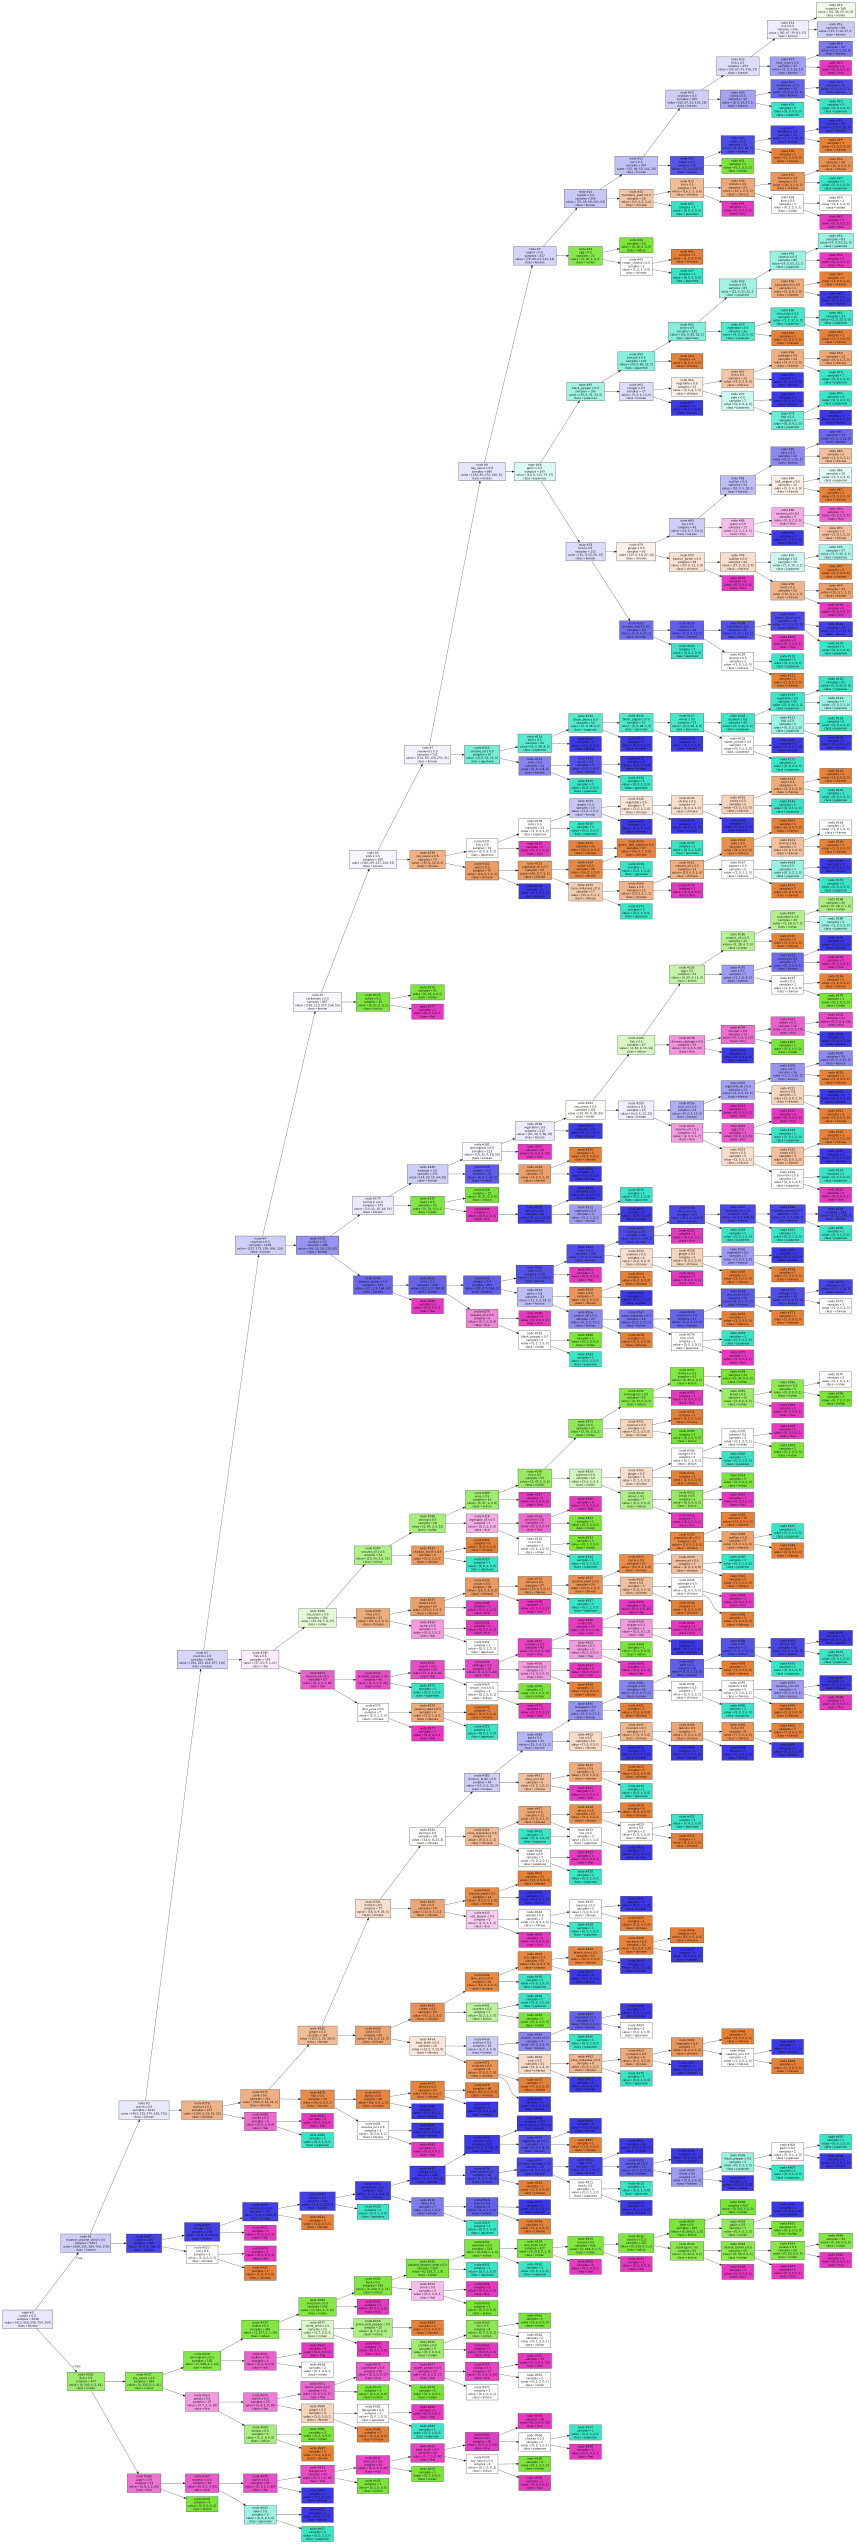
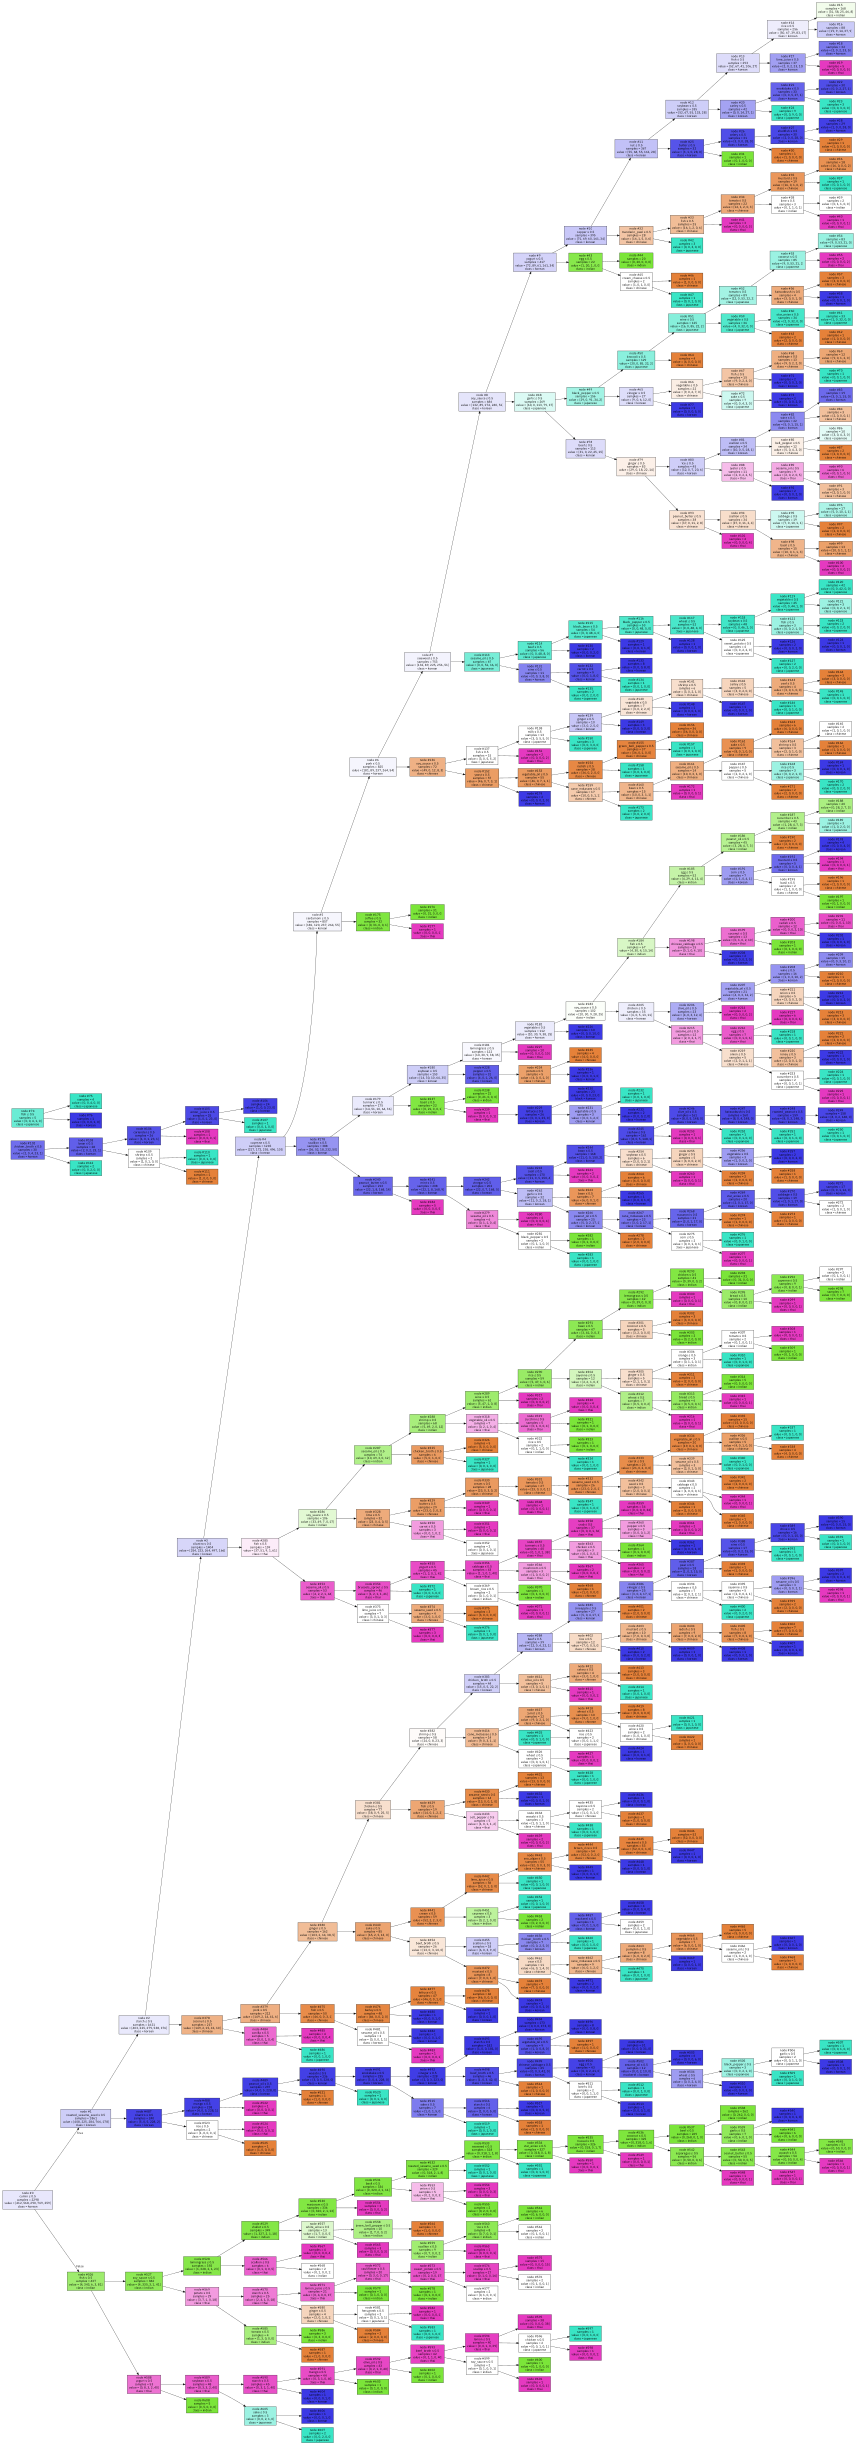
(762, 410) -> none
(610, 590) -> none
(609, 848) -> (662, 740)
(586, 1198) -> (586, 1099)
(636, 2174) -> (636, 2075)
